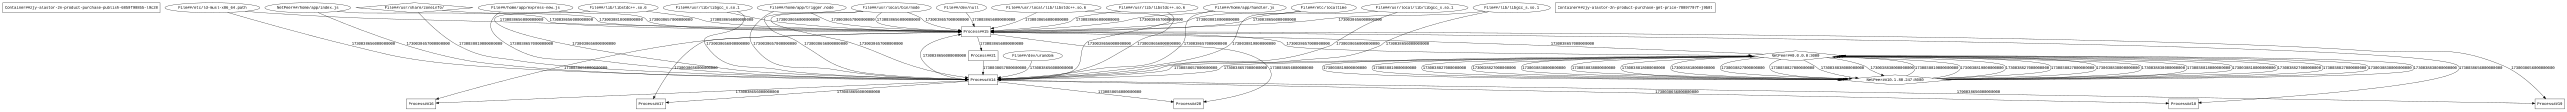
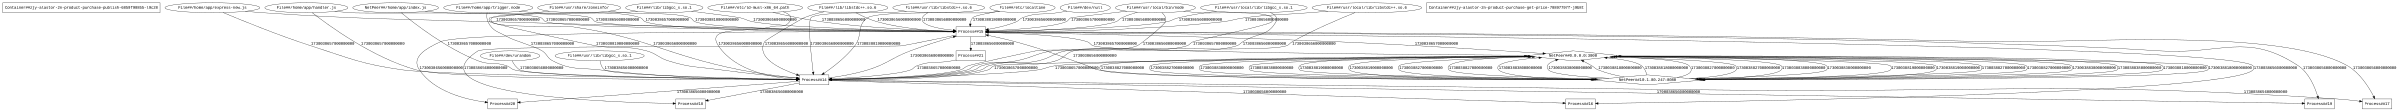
(414, 8) -> (579, 8)
(836, 27) -> (1288, 78)
